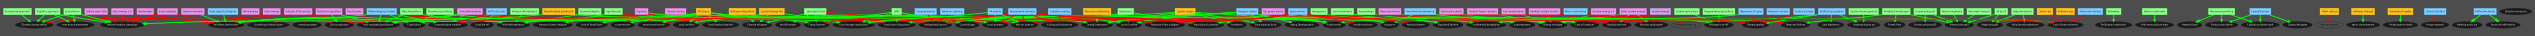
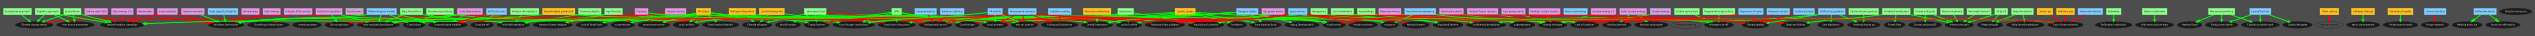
(355, 12) -> (355, 12)
(1541, 18) -> (1541, 18)
(1592, 18) -> (1607, 19)
